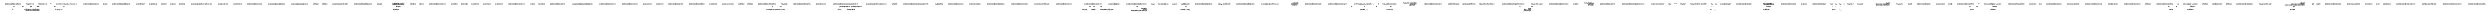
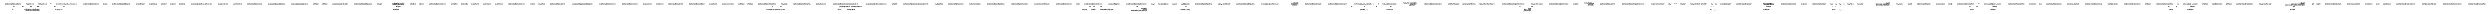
none -> (1078, 4)
